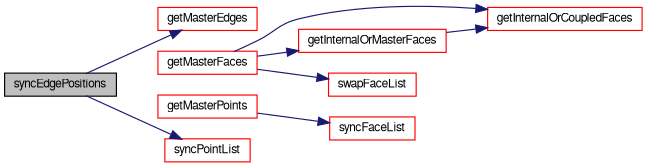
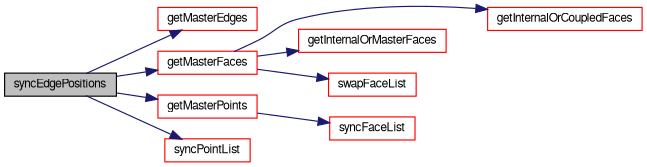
(461, 31) -> none
none -> (131, 74)
none -> (131, 95)
